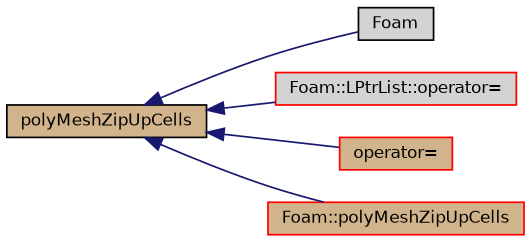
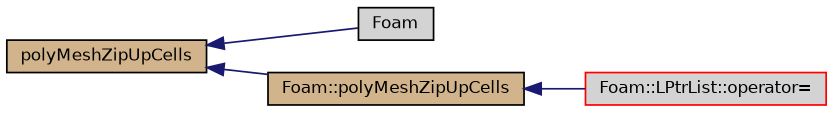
(250, 105) -> (563, 89)
(396, 154) -> none
(396, 218) -> (396, 89)
